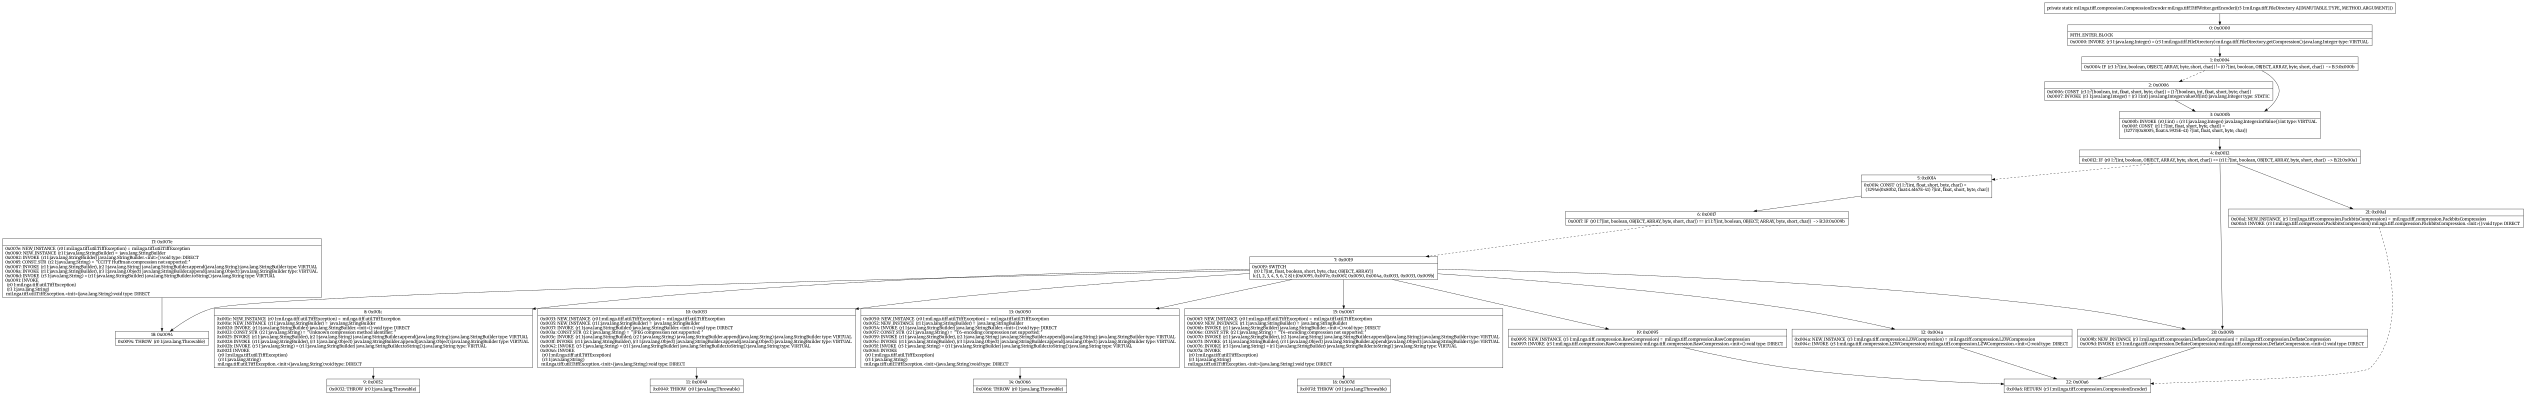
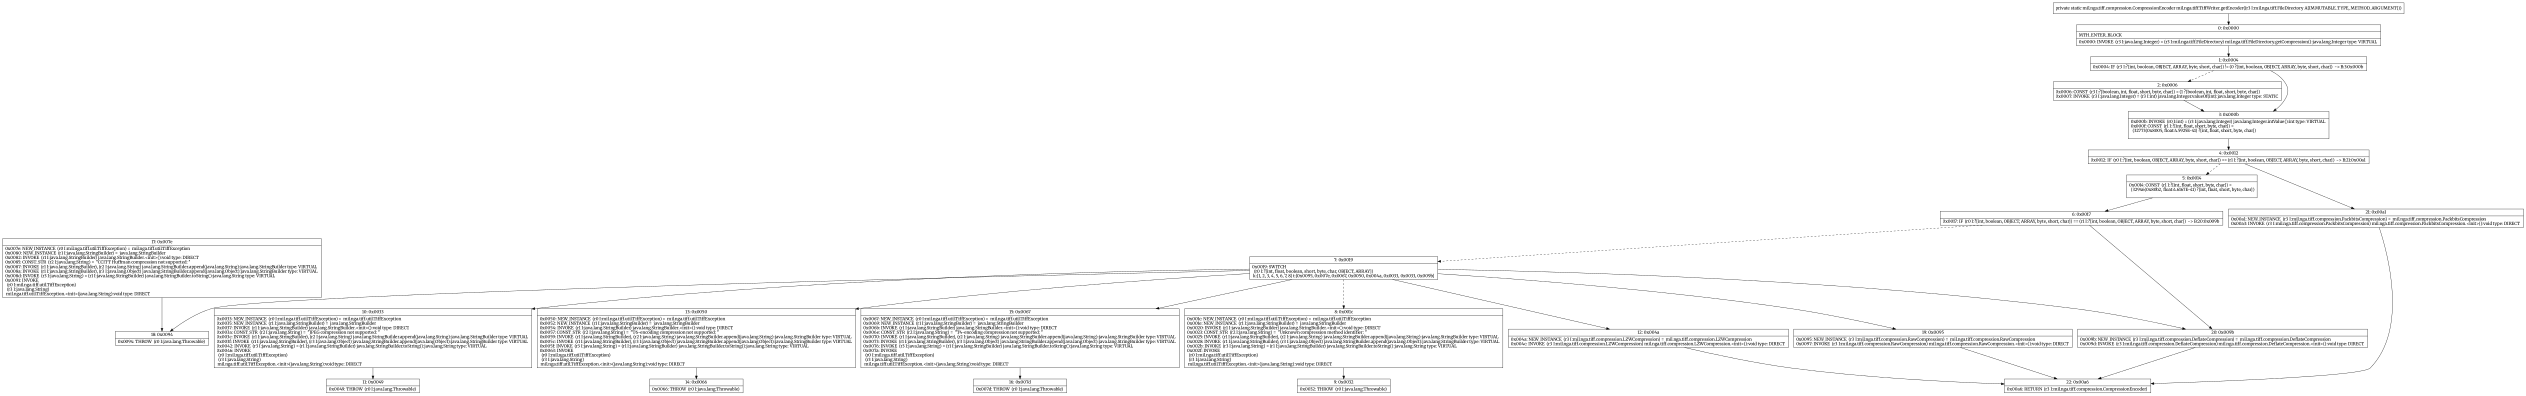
(2221, 245) -> (2150, 276)
(856, 283) -> (1344, 293)
(2336, 374) -> (2336, 374)
